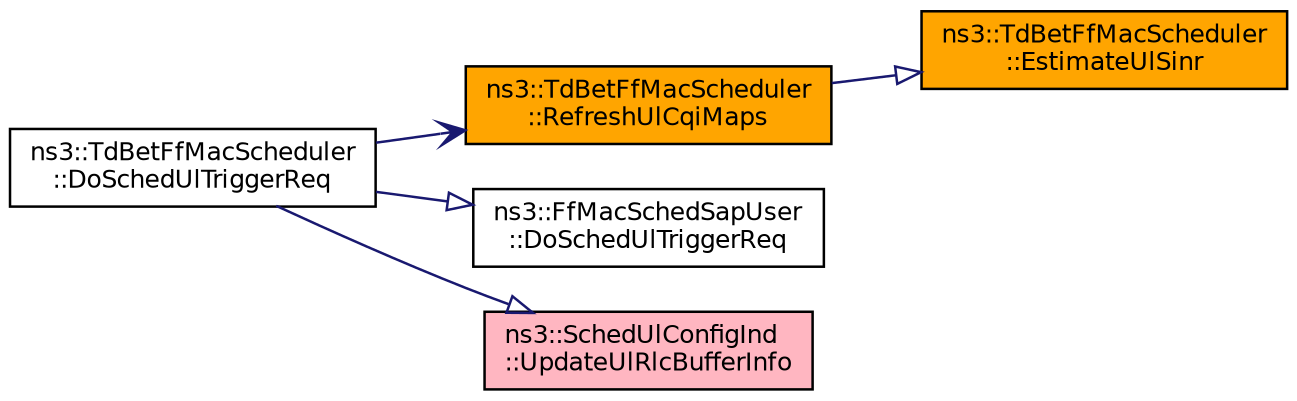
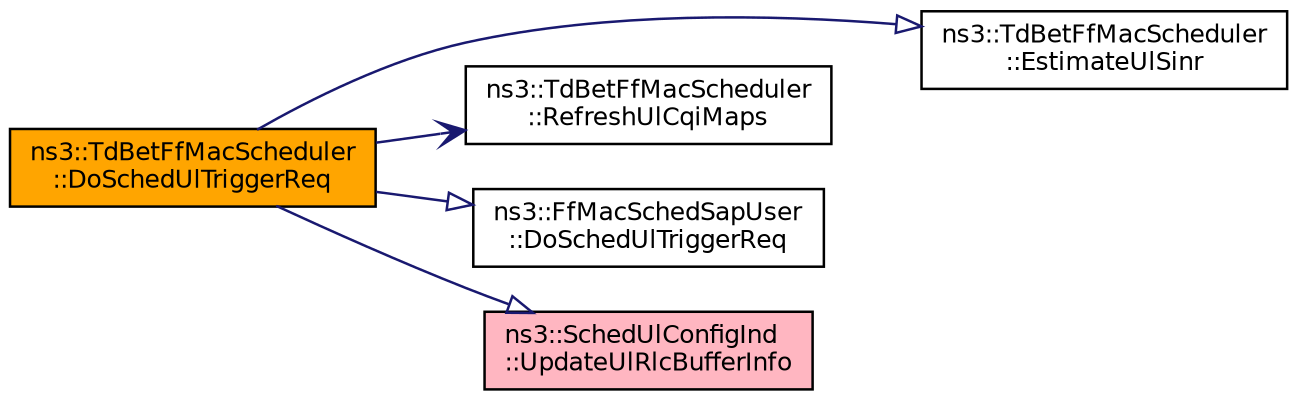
(1104, 50) -> (1104, 50)
(864, 79) -> (567, 26)
(649, 105) -> (649, 105)
(193, 168) -> (193, 168)
